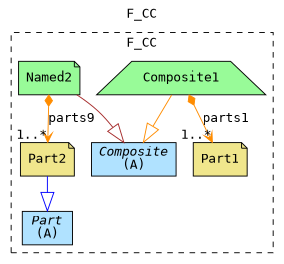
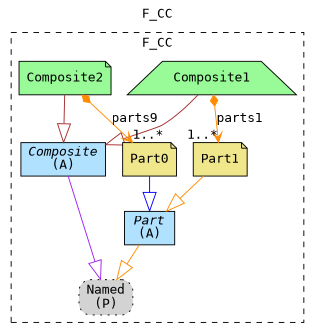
(49, 78) -> (65, 78)
(162, 111) -> (164, 124)
(47, 159) -> (150, 159)
none -> (192, 187)
none -> (106, 297)
